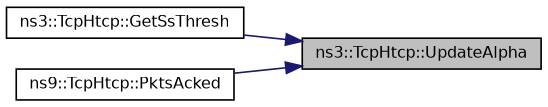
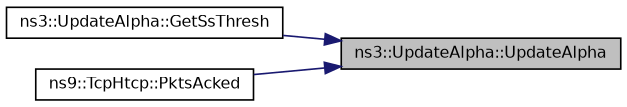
(125, 23) -> (145, 23)
(422, 54) -> (481, 54)
